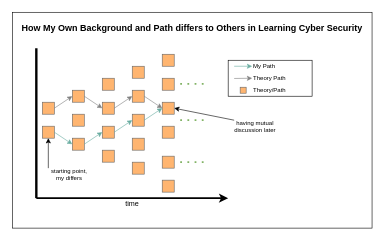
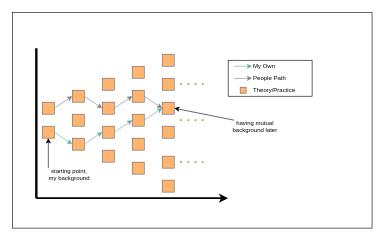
(192, 27) -> none
(264, 66) -> (263, 66)
(271, 78) -> (270, 78)
(272, 90) -> (277, 90)
(255, 126) -> (255, 126)
(69, 174) -> (69, 174)
(132, 204) -> none
